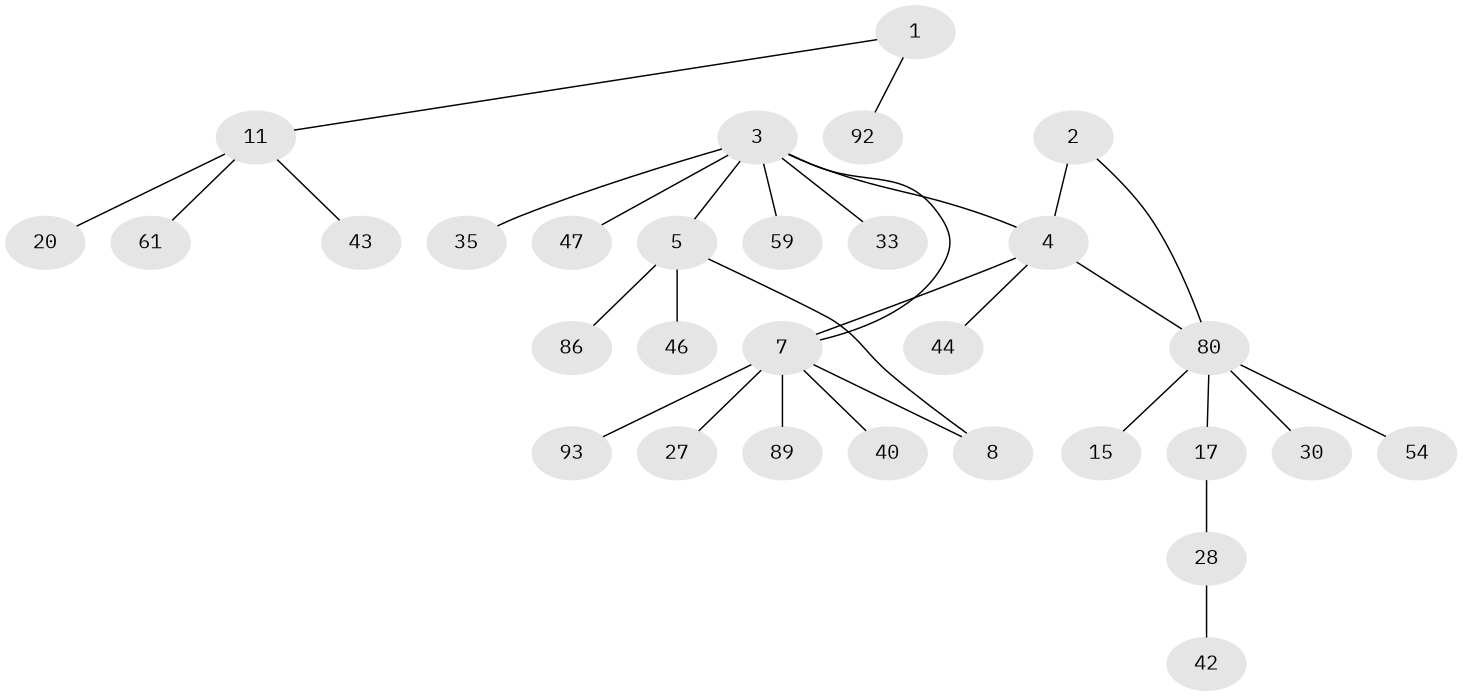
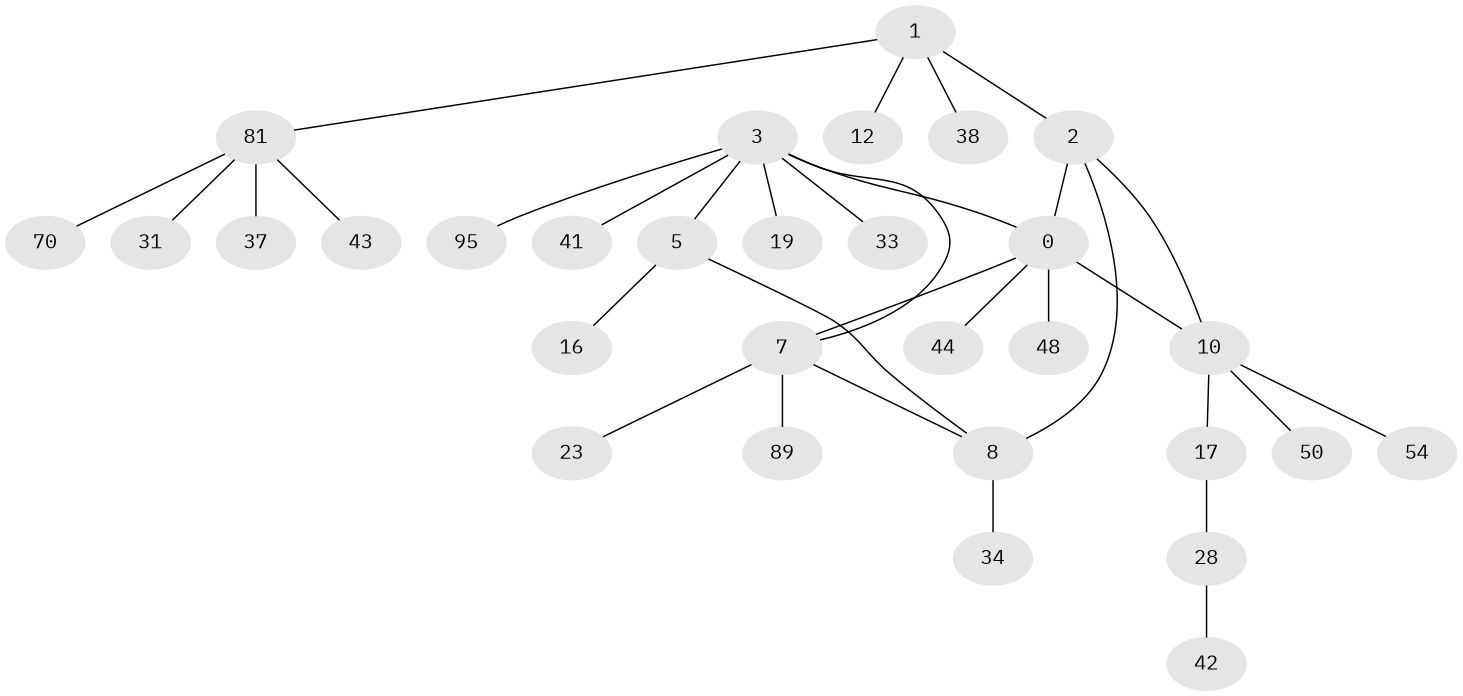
none -> (995, 85)
(256, 137) -> (256, 137)
(863, 137) -> (863, 137)
none -> (968, 137)
(45, 243) -> (45, 243)
(151, 243) -> (151, 243)
none -> (256, 243)
(467, 243) -> (467, 243)
(572, 243) -> (572, 243)
(782, 243) -> (782, 243)
(1049, 243) -> (1049, 243)
none -> (1117, 318)
(572, 348) -> (572, 348)
(677, 348) -> none
none -> (1049, 348)
(1209, 348) -> (1209, 348)
(572, 453) -> (572, 453)
(677, 453) -> none
(888, 453) -> none
(1101, 453) -> none
(1312, 453) -> (1312, 453)
none -> (993, 559)
